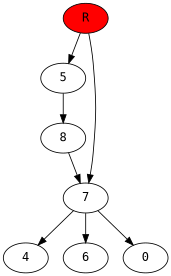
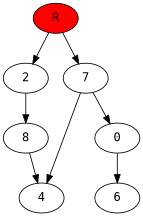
(63, 78) -> (26, 78)
(73, 164) -> (33, 164)
(86, 224) -> (117, 164)
